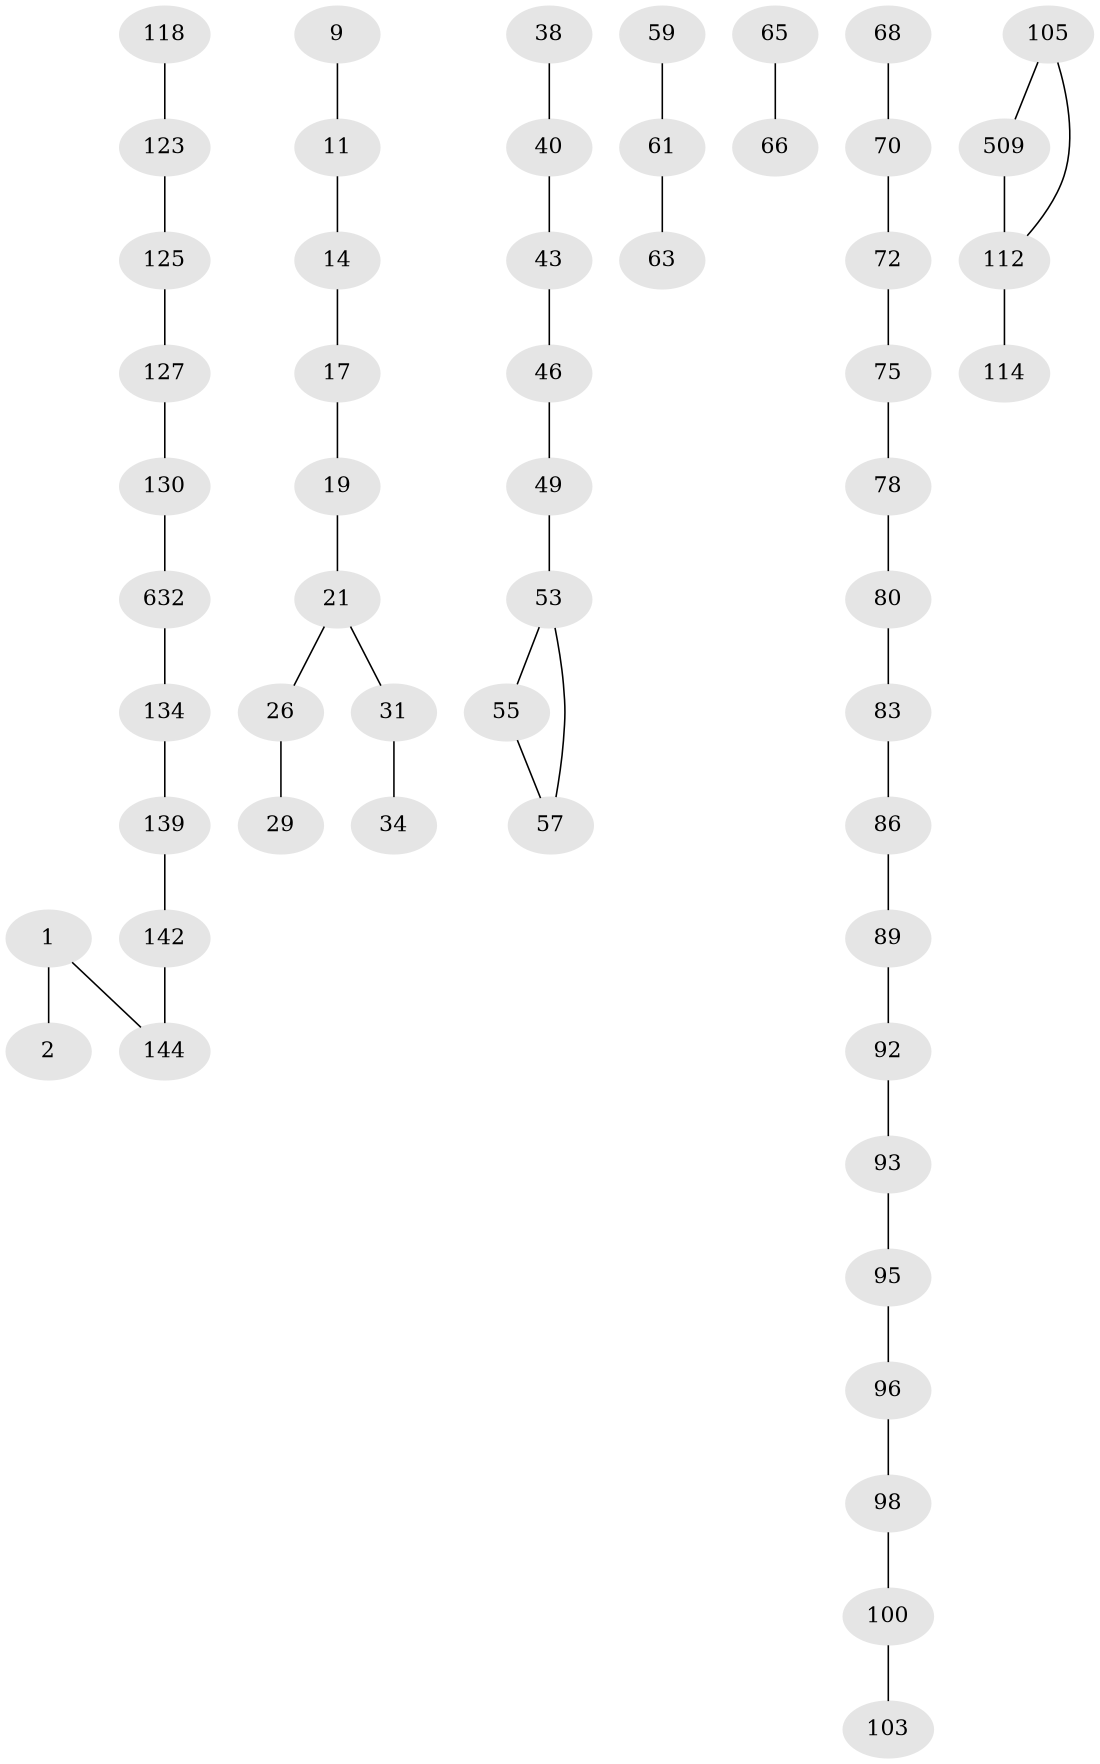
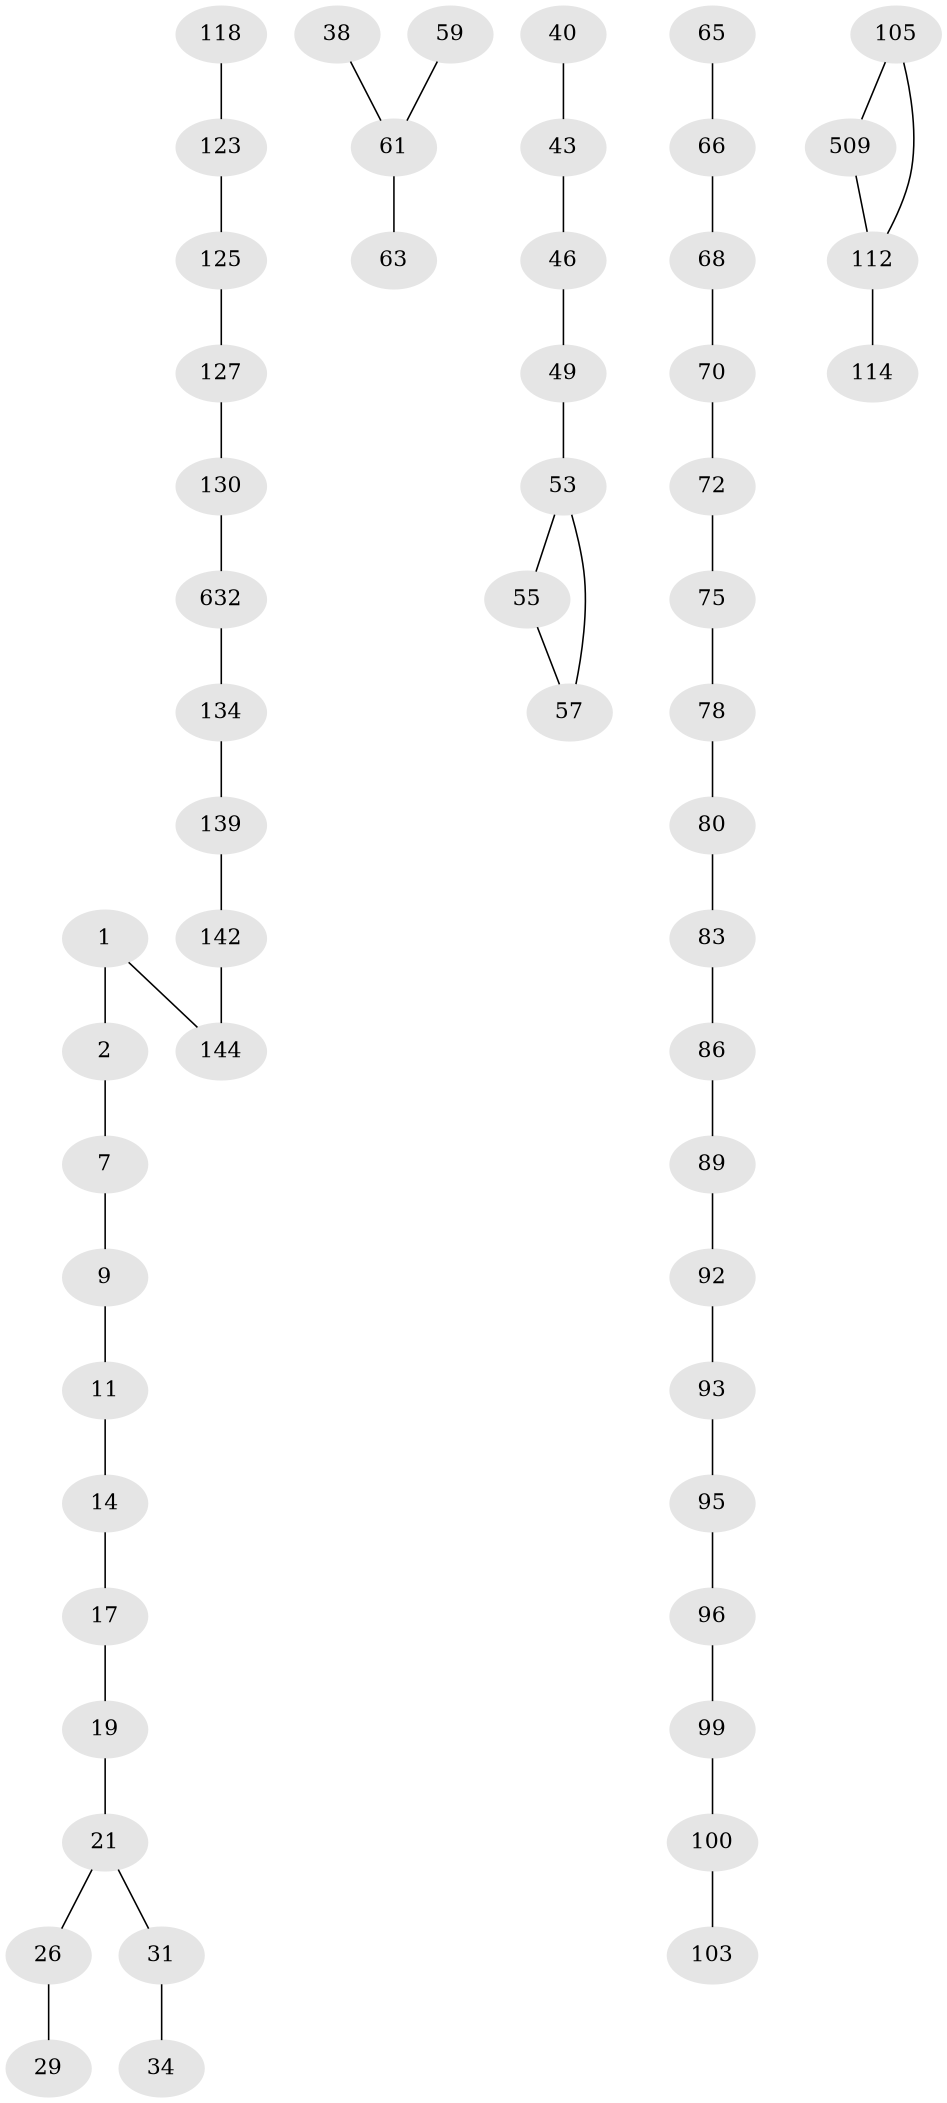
(549, 91) -> (366, 91)
none -> (713, 204)
none -> (105, 1165)
(888, 1504) -> (713, 1730)
